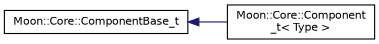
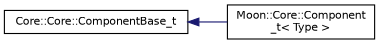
(96, 22) -> (96, 22)
